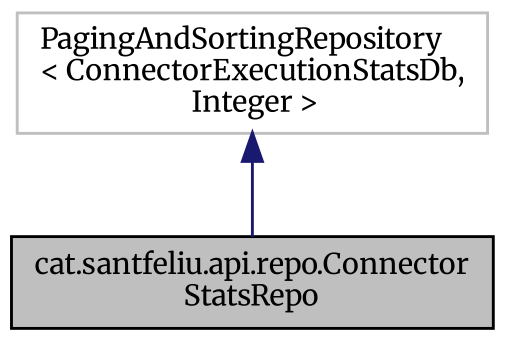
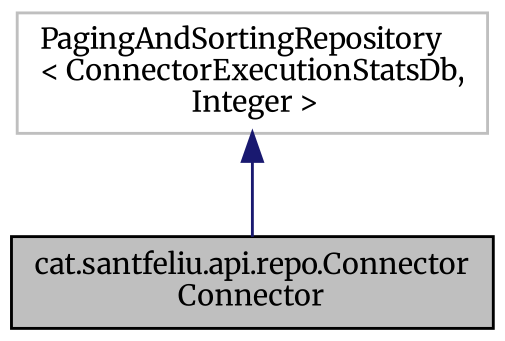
(252, 283) -> (252, 283)
